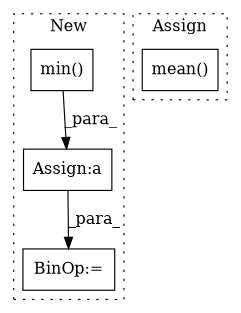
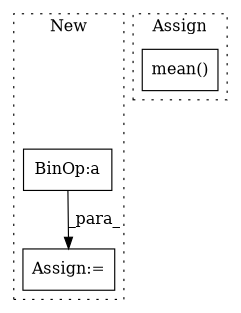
(62, 70) -> none
(68, 170) -> (68, 170)
(69, 270) -> (69, 270)
